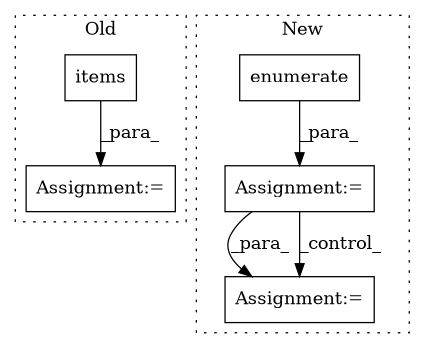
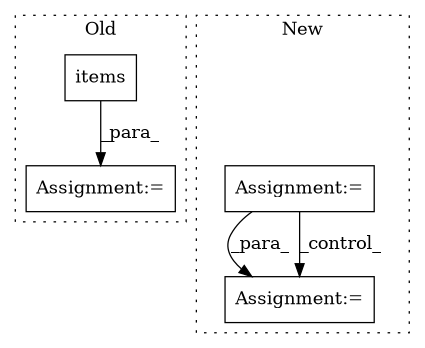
(300, 78) -> none
